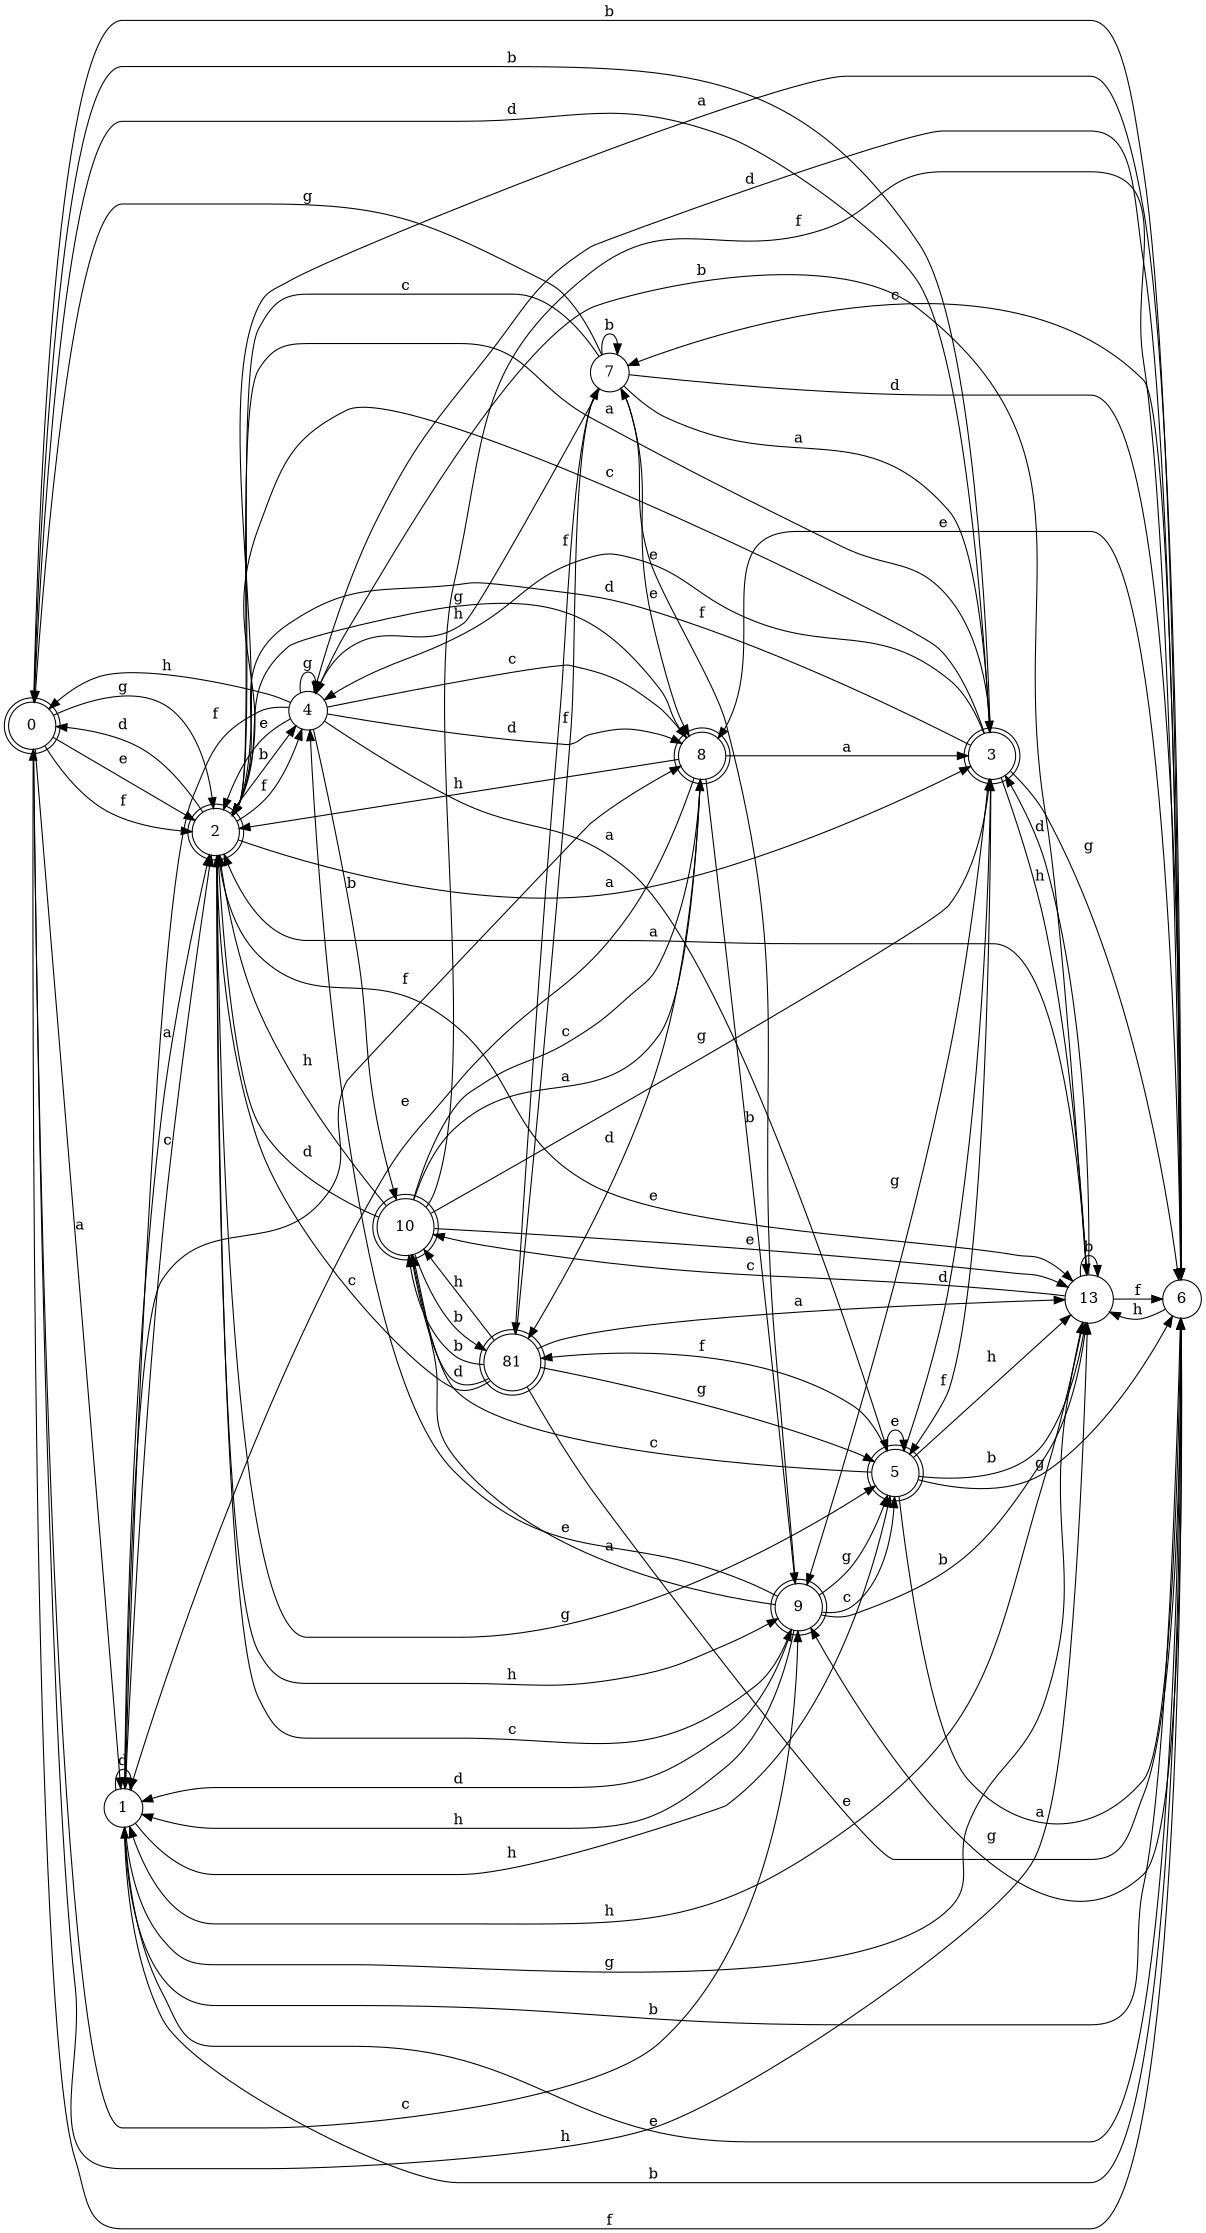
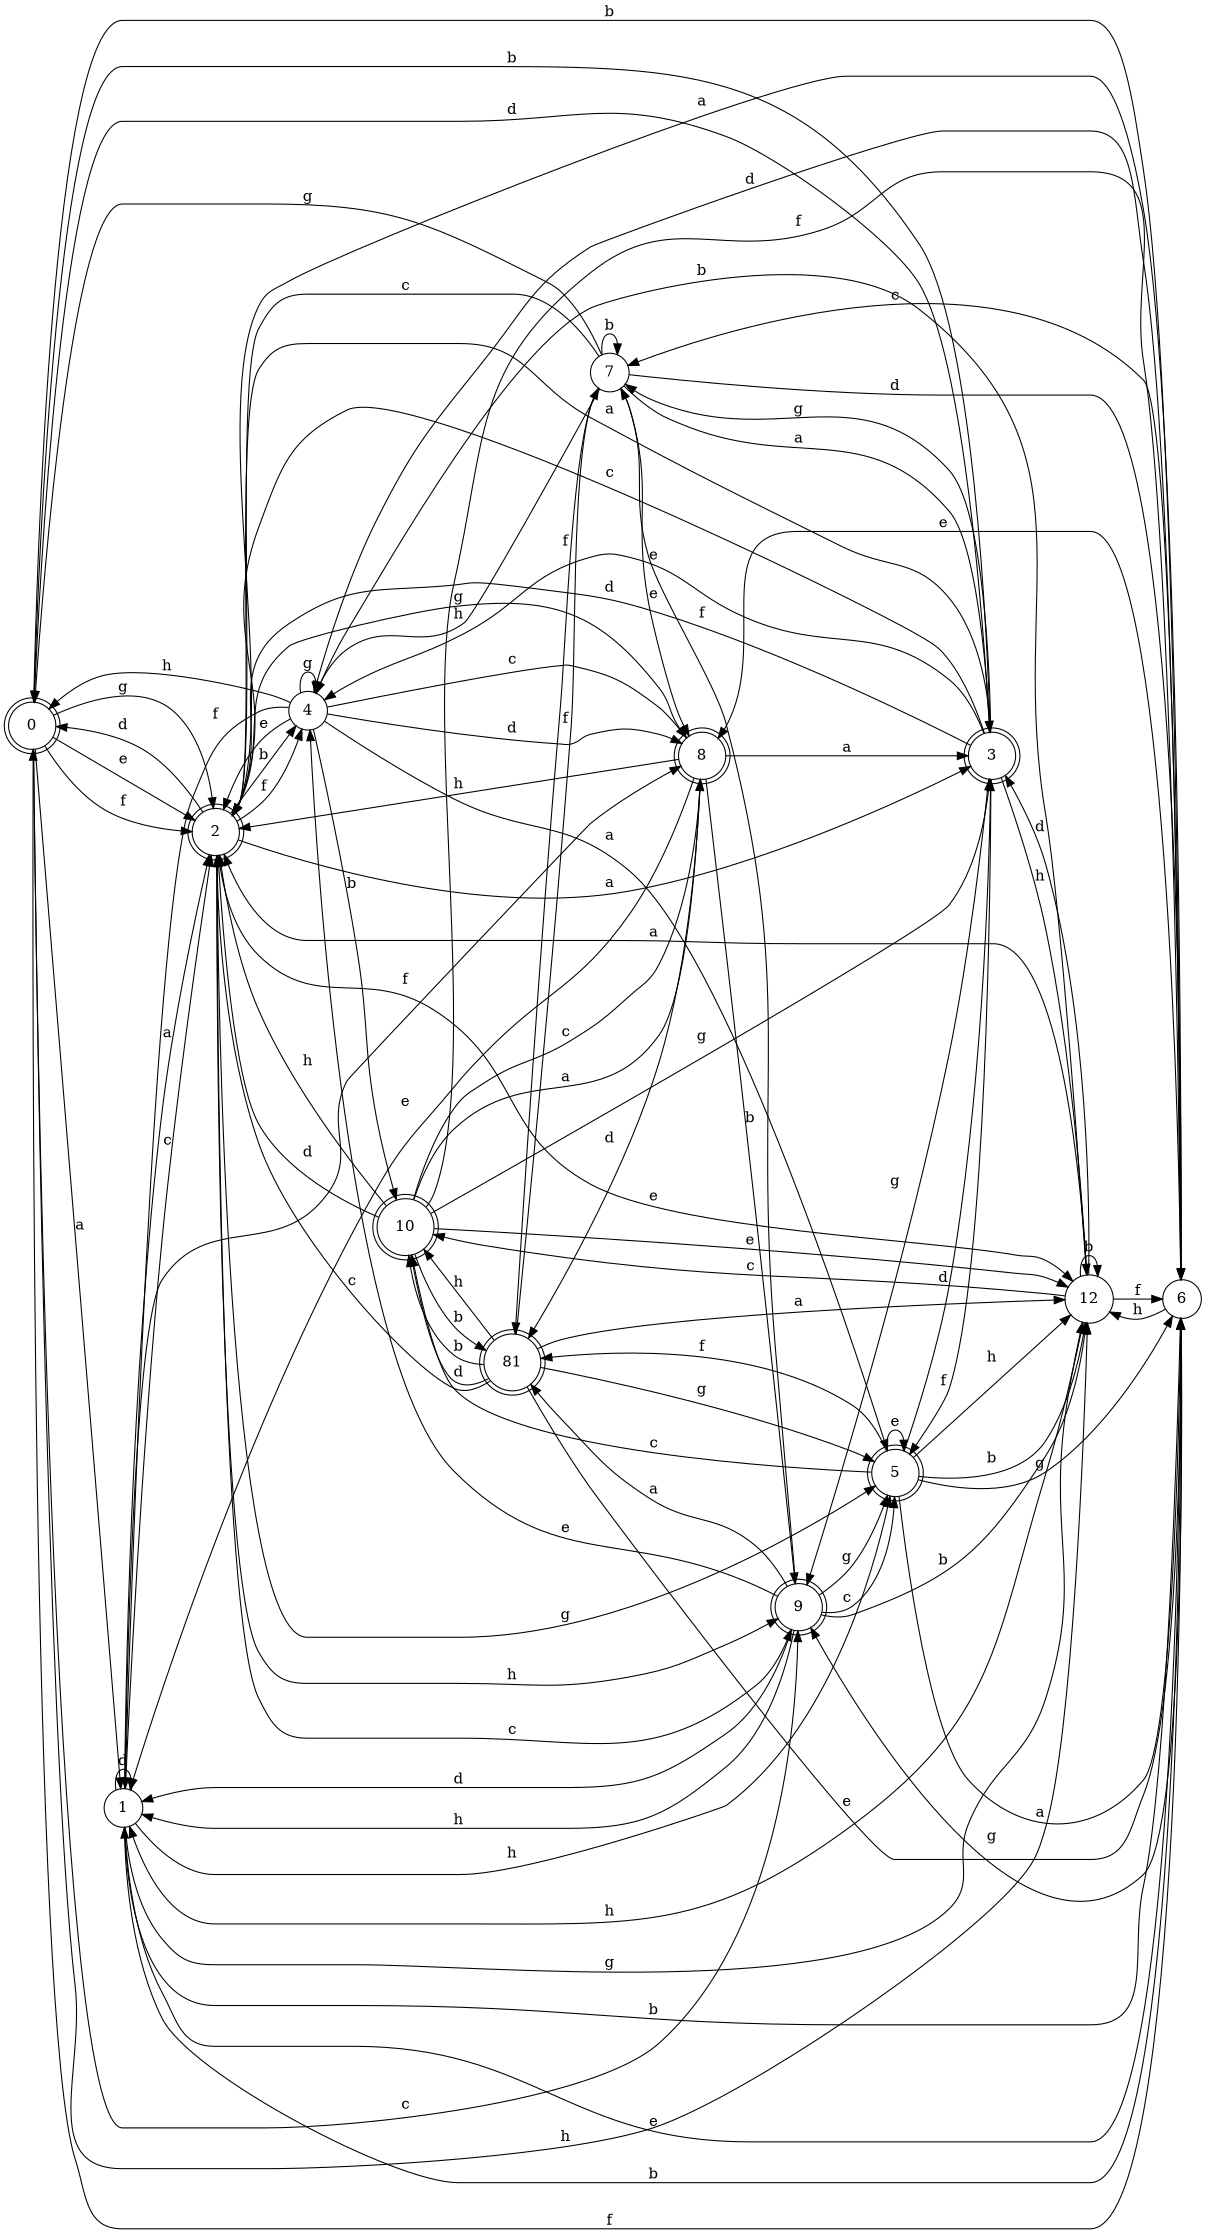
(1123, 1009) -> (924, 448)
(1089, 1299) -> (1089, 1299)
(492, 1495) -> (656, 1502)
